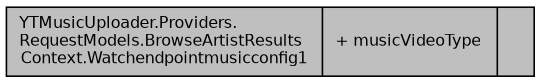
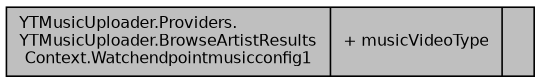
(161, 41) -> (168, 41)
